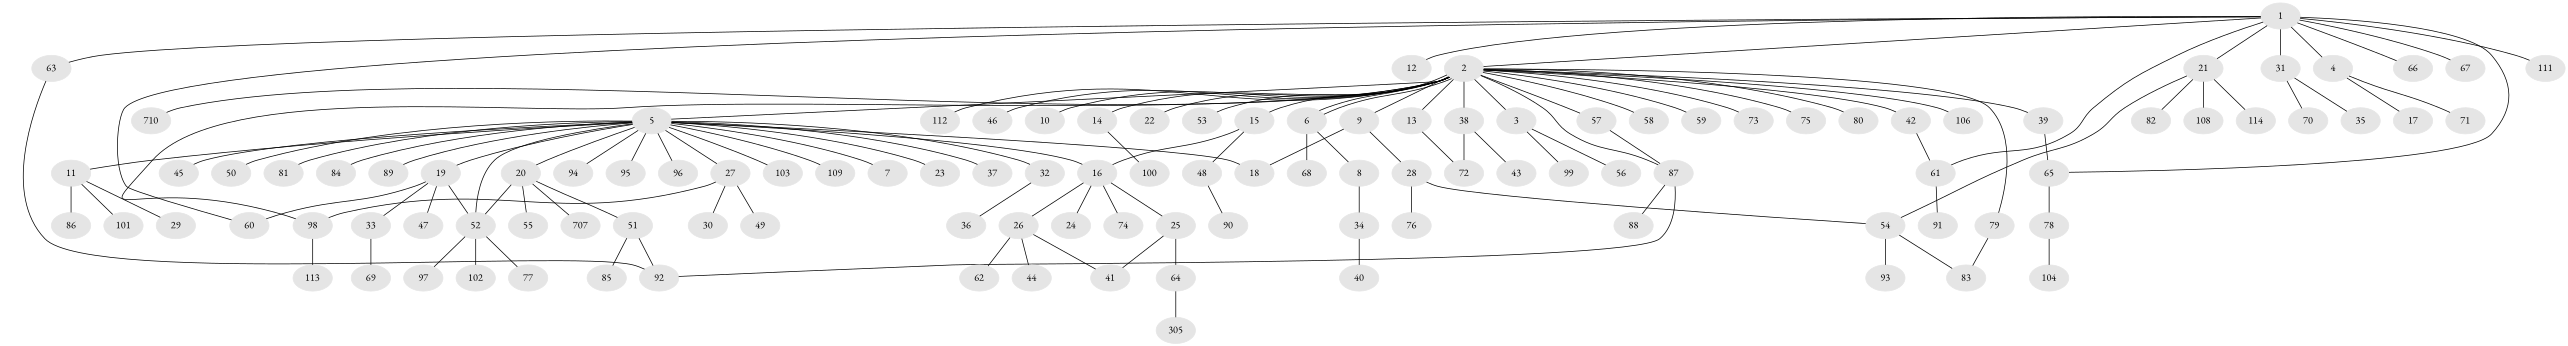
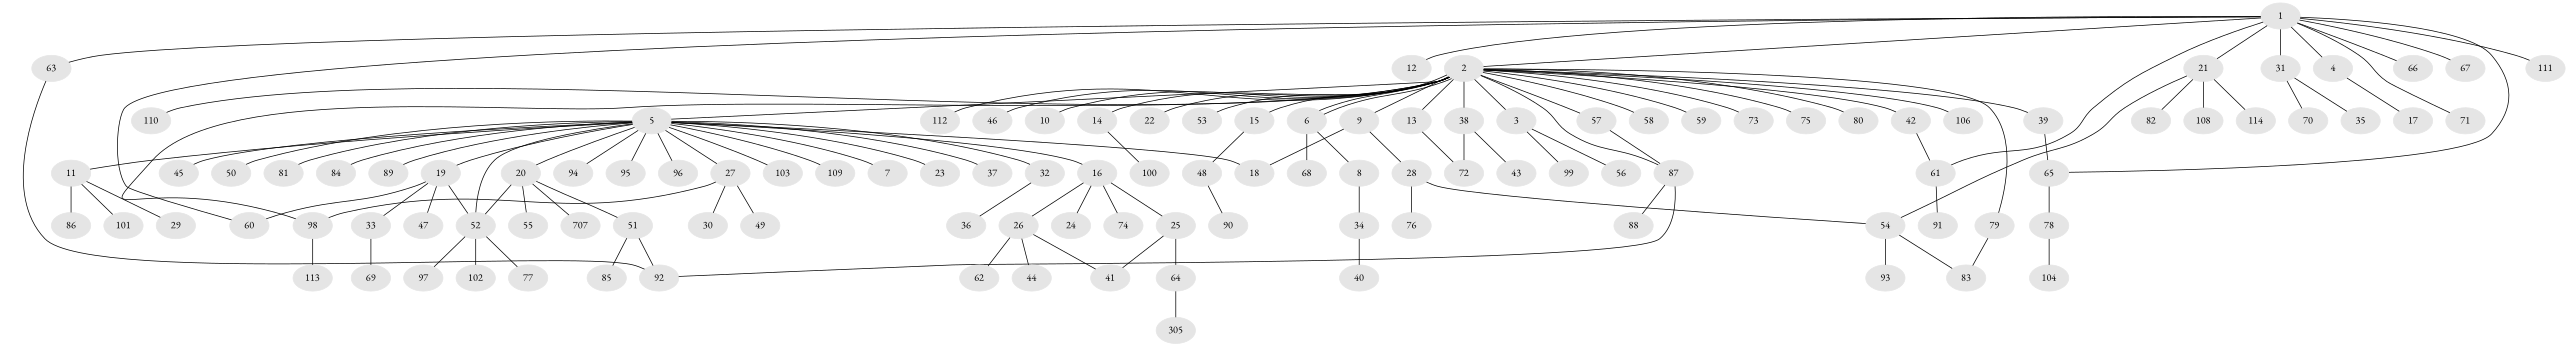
(2400, 94) -> (2373, 69)
(151, 121) -> (151, 121)
(1176, 147) -> none
